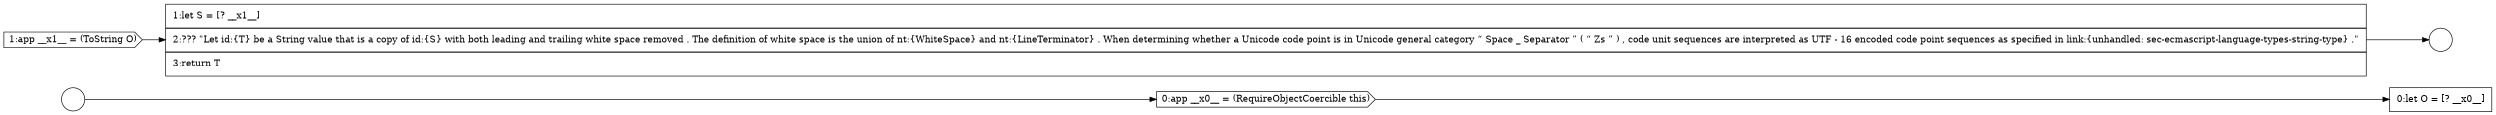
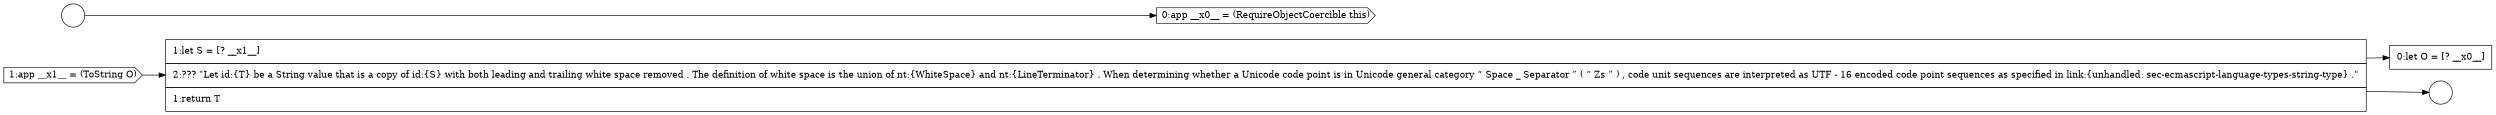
(196, 64) -> (196, 99)
(1879, 99) -> (2375, 58)
